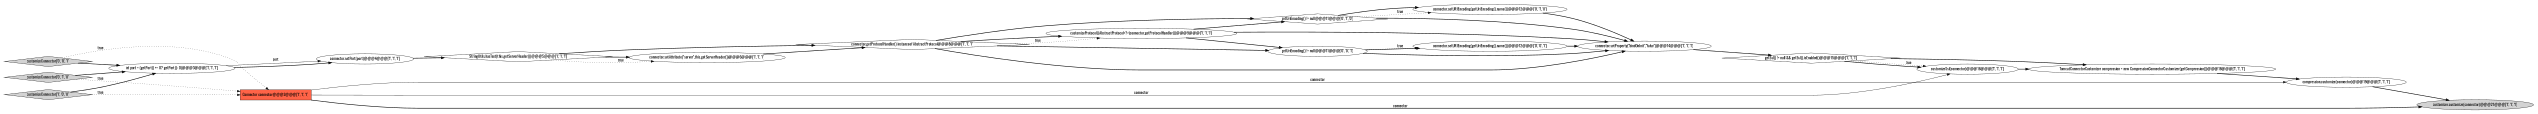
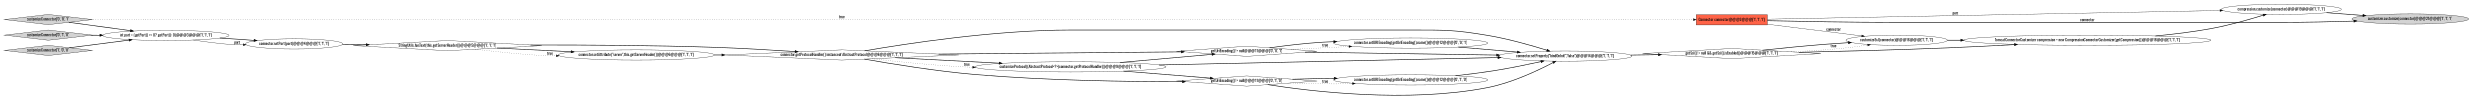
(1318, 51) -> (1247, 51)
(1318, 80) -> (1956, 13)
(157, 85) -> none
(165, 95) -> none
